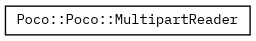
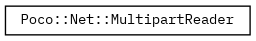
(128, 20) -> (128, 20)
